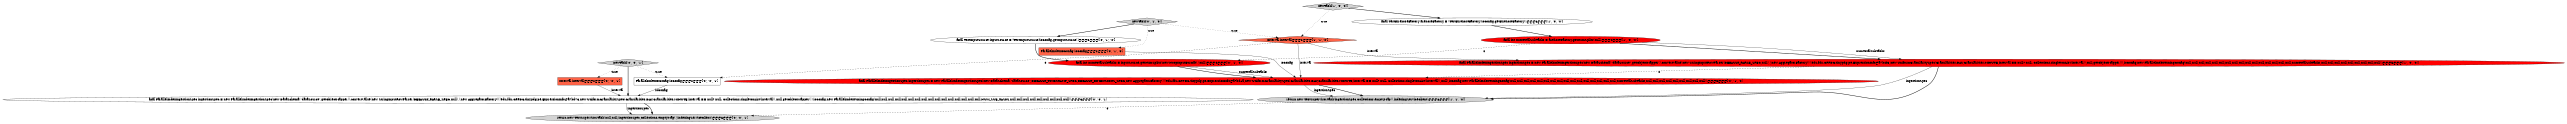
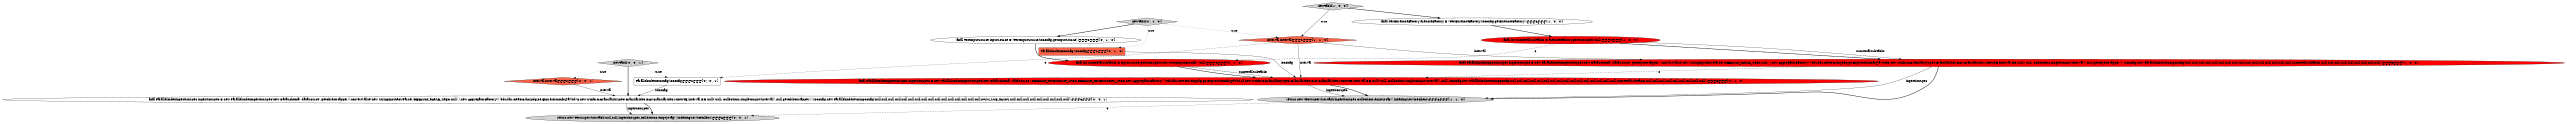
(1316, 22) -> (1316, 22)
(590, 81) -> (563, 81)
